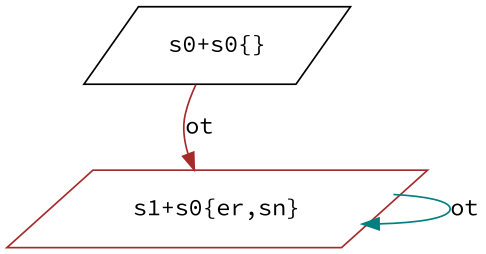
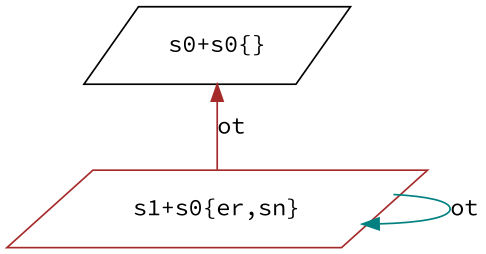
(184, 118) -> (217, 136)
